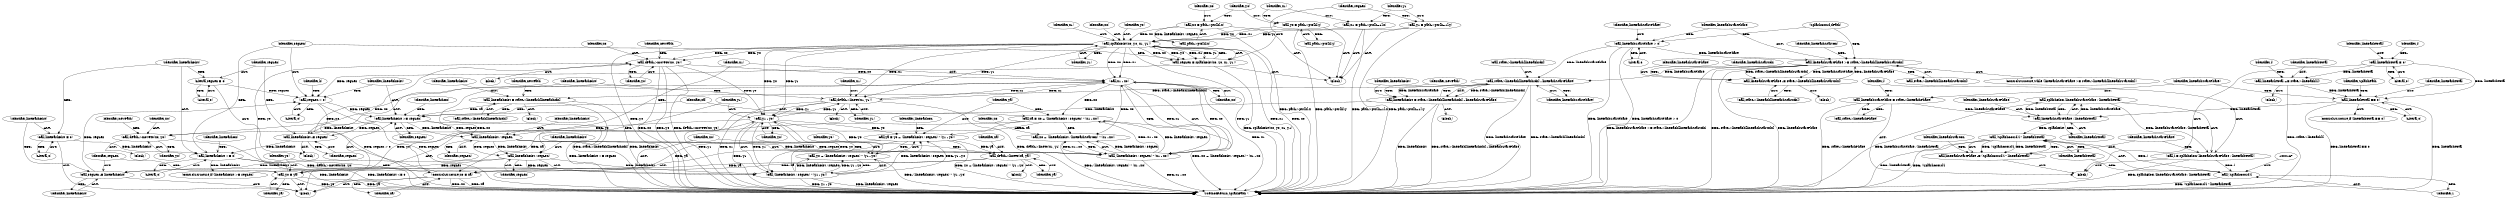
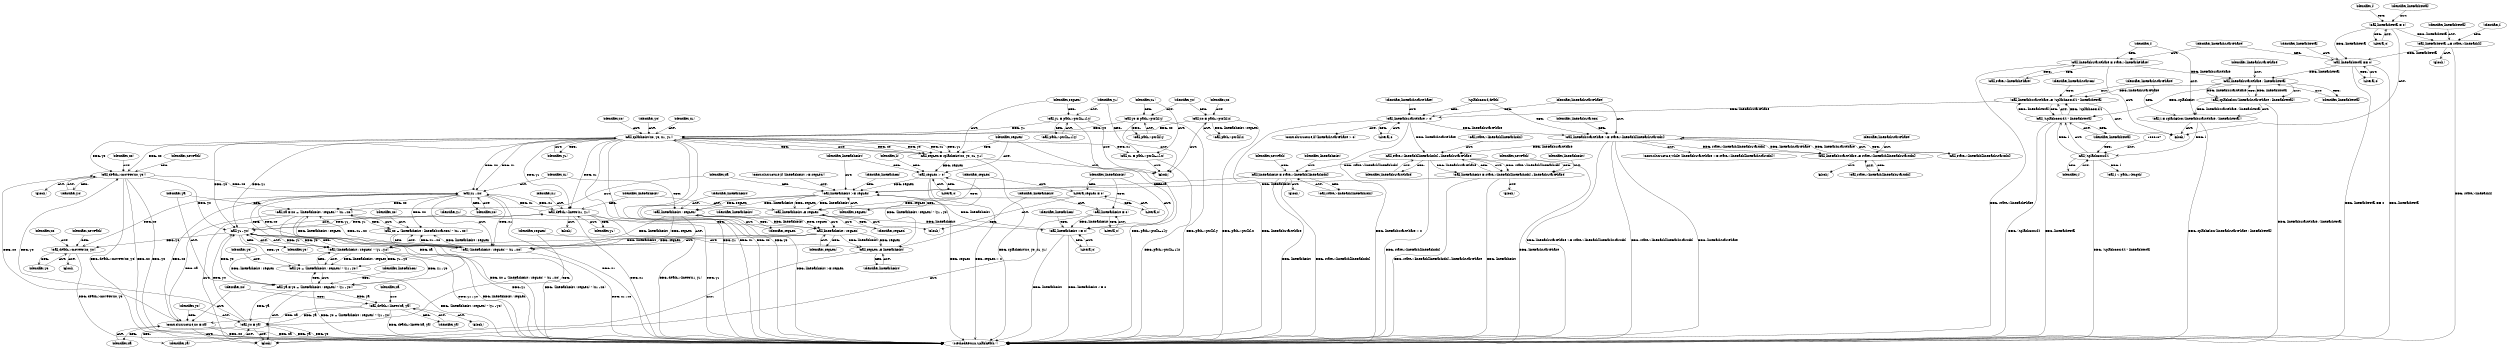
(1248, 31) -> (917, 141)
(1573, 56) -> (1414, 138)
(1753, 63) -> none
(2360, 81) -> none
none -> (2157, 86)
(691, 89) -> (261, 201)
(260, 91) -> (946, 198)
(1053, 93) -> (1348, 163)
none -> (1720, 108)
(2353, 119) -> none
(837, 125) -> (230, 276)
(94, 138) -> (917, 212)
none -> (1059, 138)
none -> (1321, 138)
(211, 165) -> (961, 216)
none -> (2125, 175)
none -> (379, 220)
none -> (654, 341)
